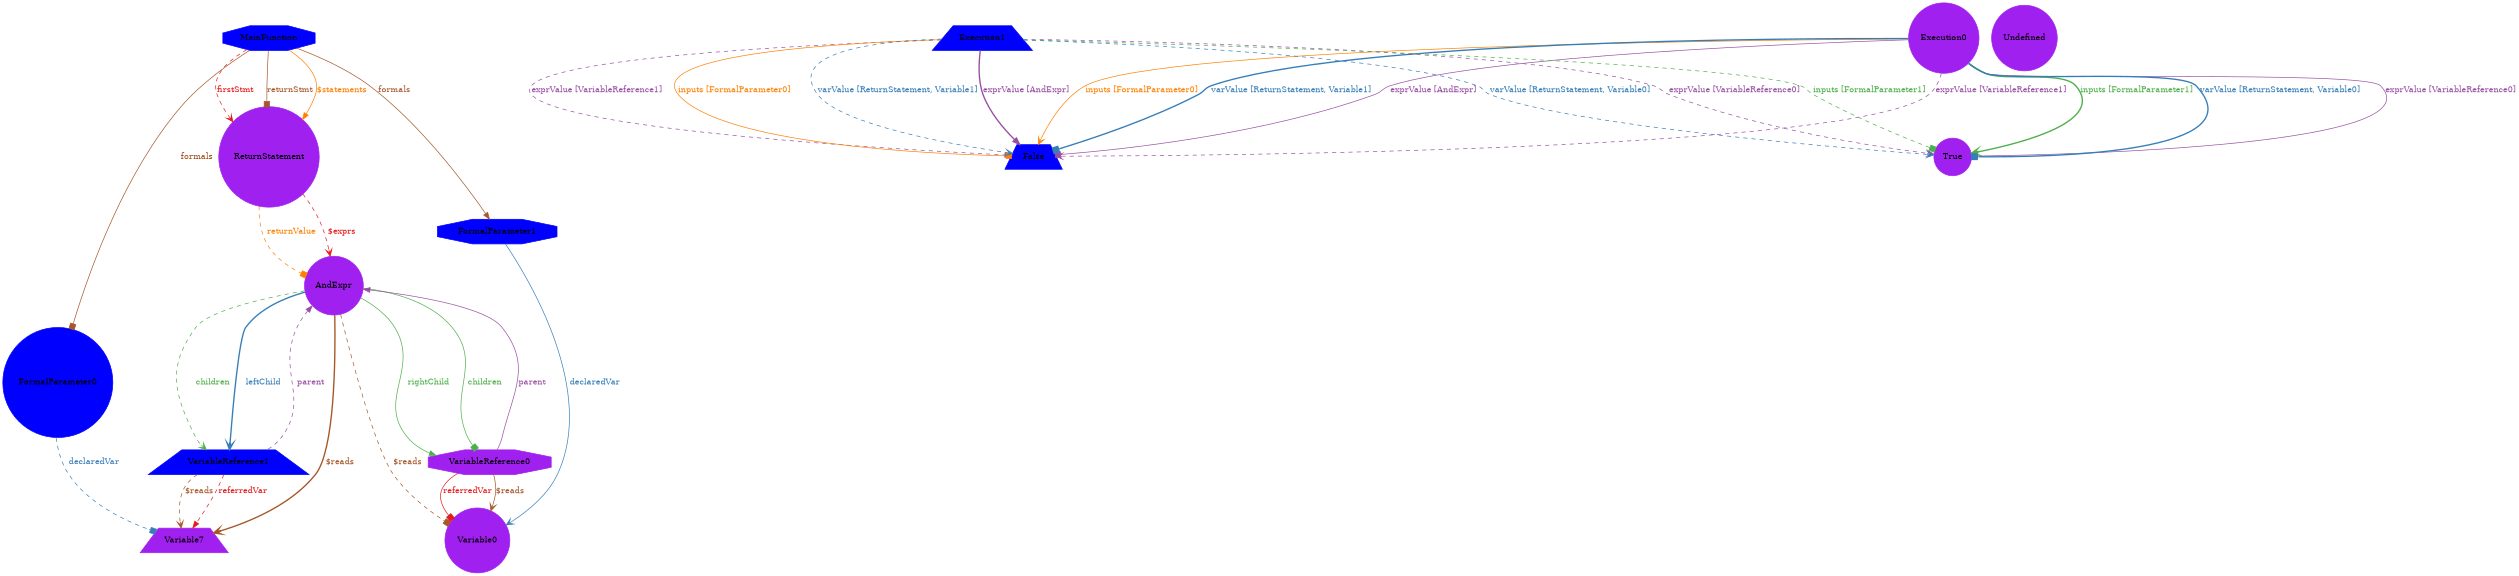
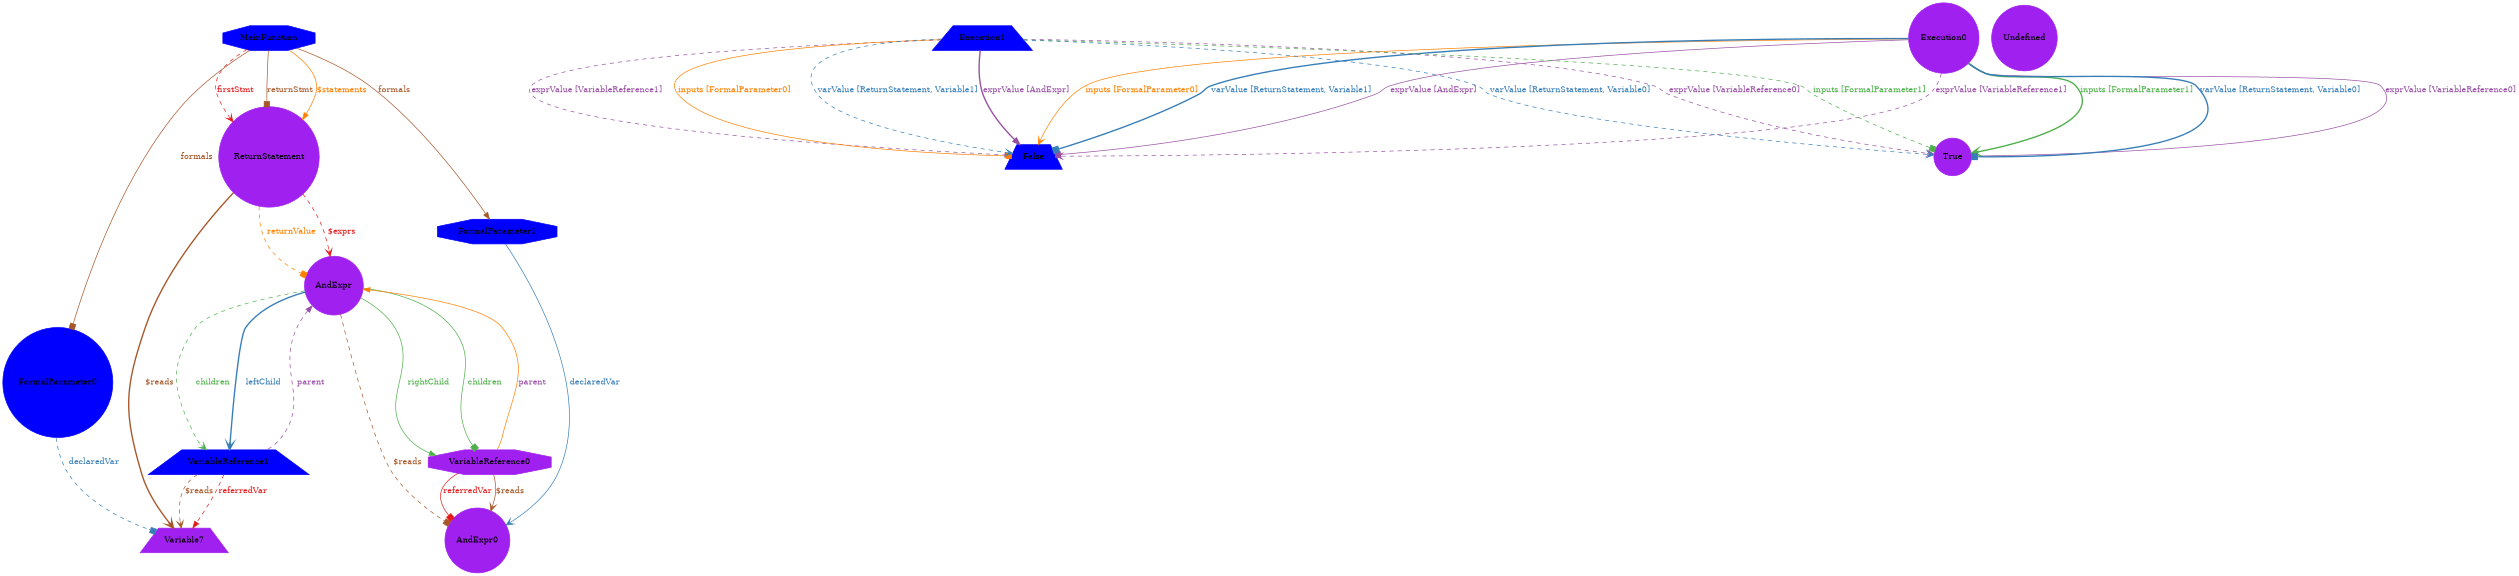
(498, 324) -> (498, 324)
(325, 452) -> (138, 348)
(477, 540) -> (477, 540)
